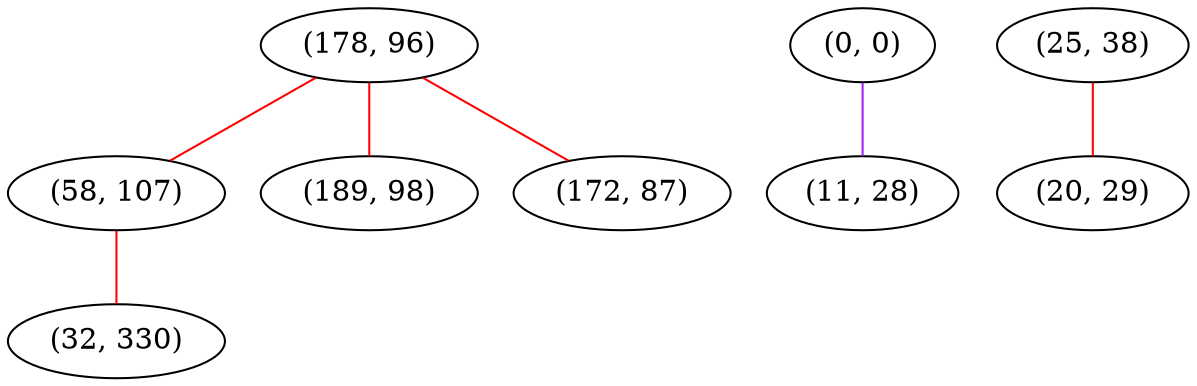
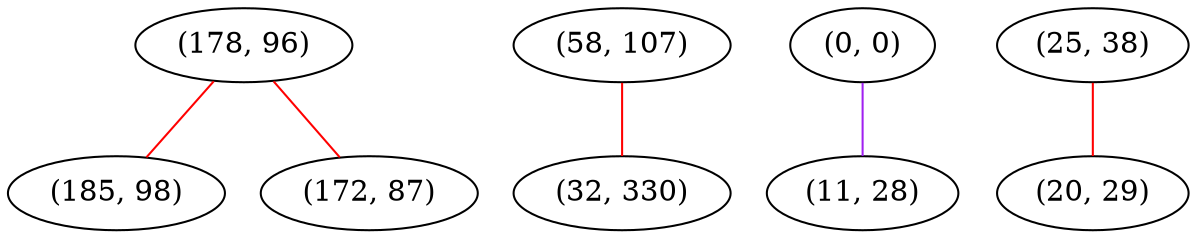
(243, 119) -> none
(369, 193) -> (116, 193)
